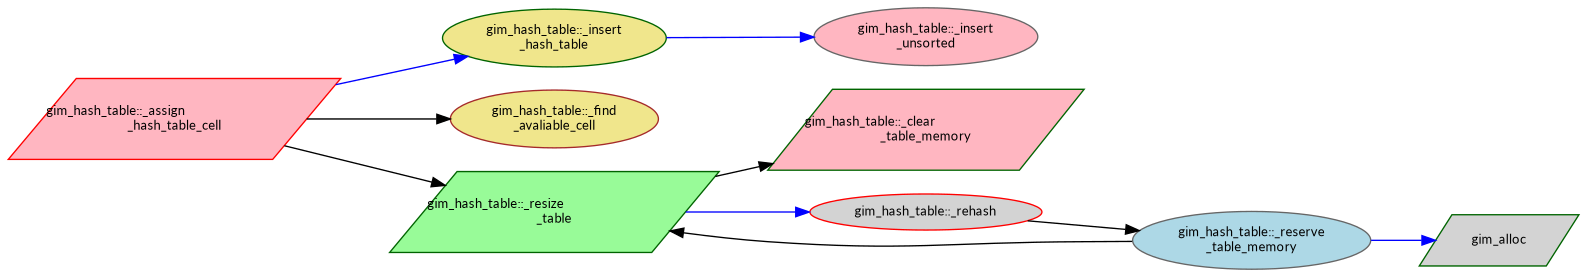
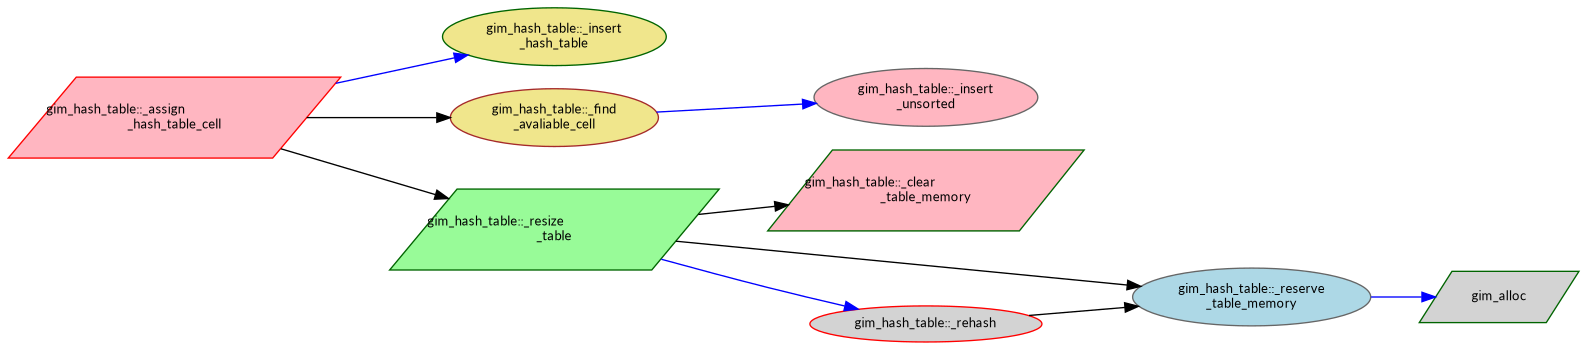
(733, 37) -> (729, 108)
(908, 246) -> (902, 263)
